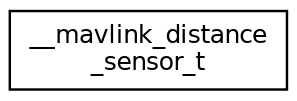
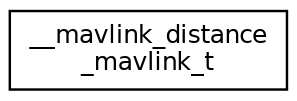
(148, 50) -> (148, 50)
